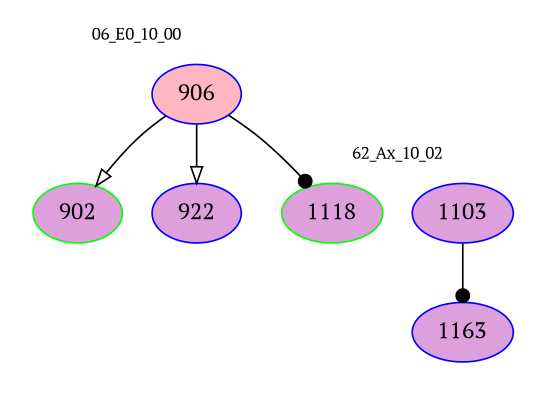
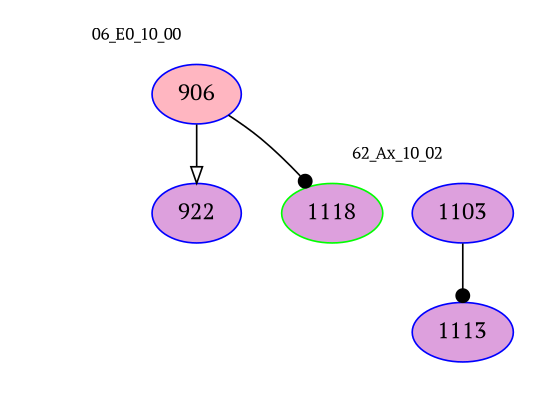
(78, 213) -> none
(463, 332) -> (463, 332)
